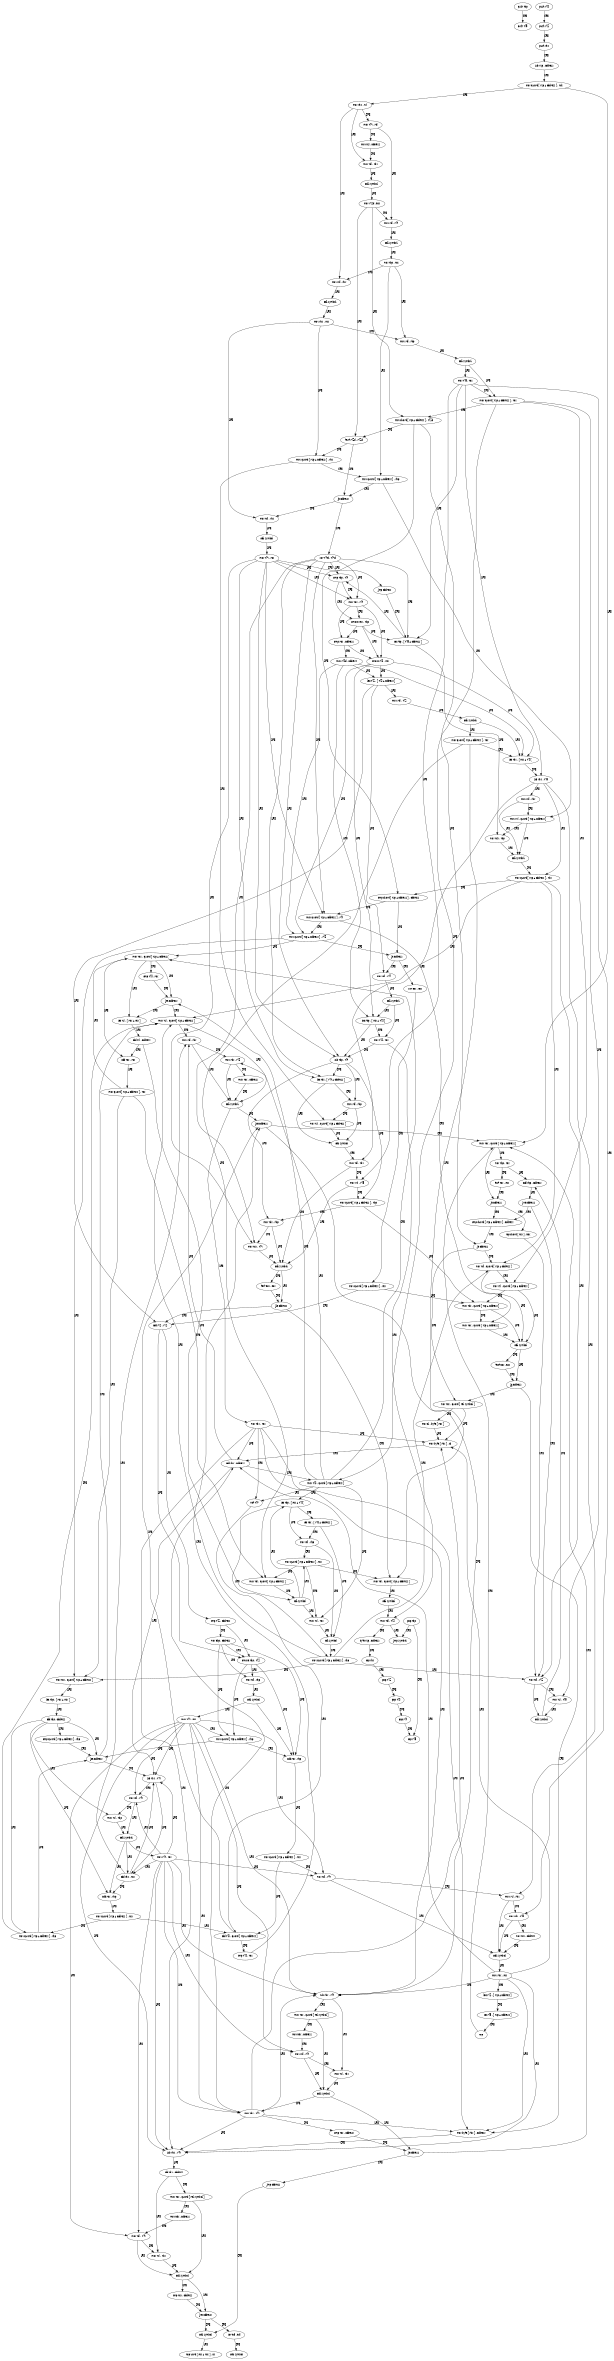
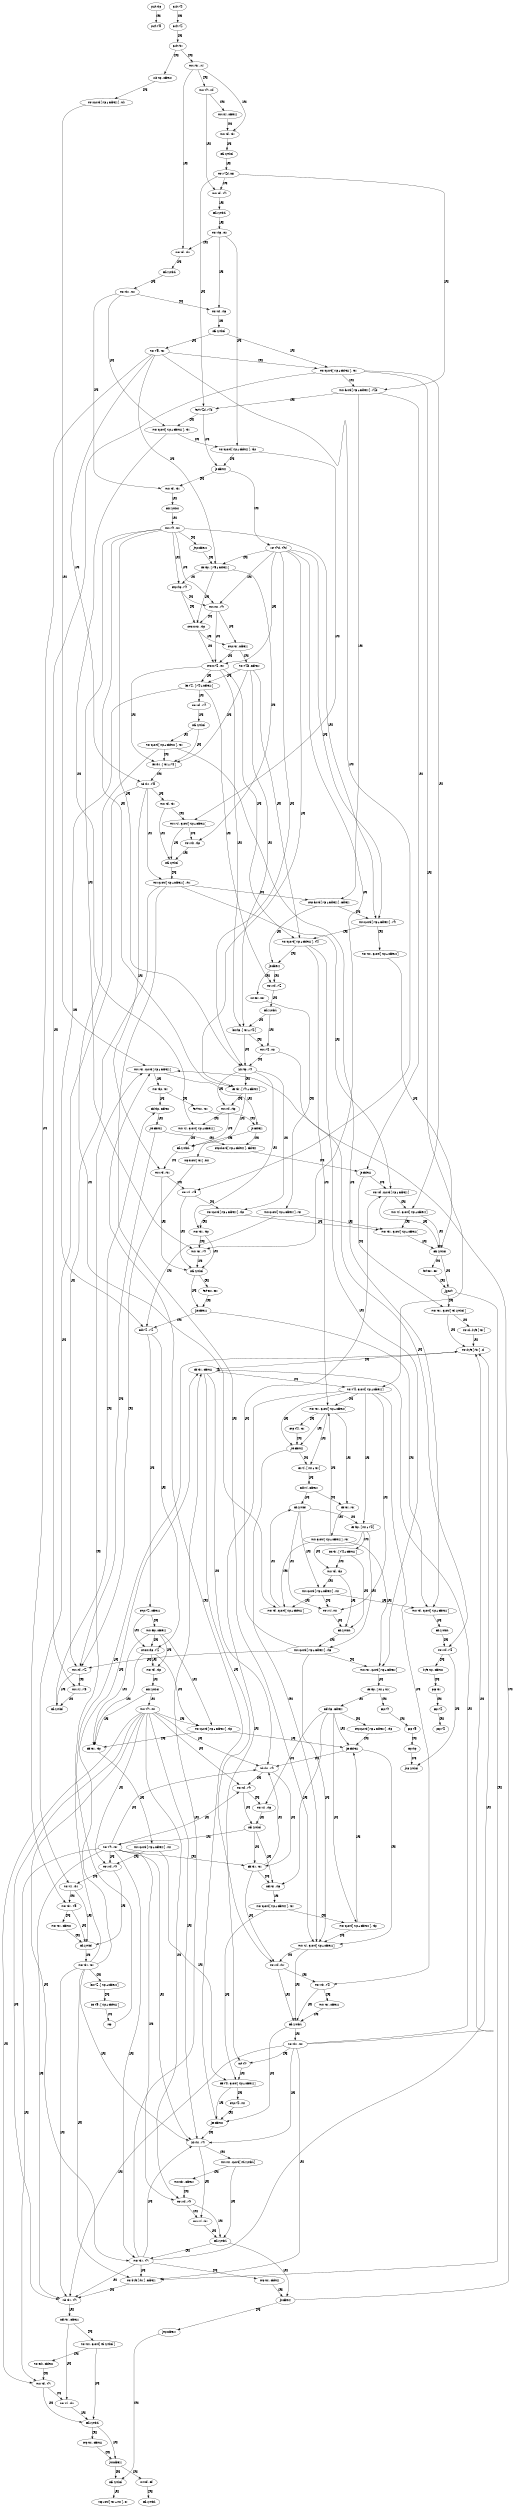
(448, 96) -> (186, 55)
(354, 440) -> (204, 410)
(334, 567) -> (272, 620)
(374, 635) -> (205, 596)
(481, 1315) -> none
(516, 1385) -> (449, 1291)
(417, 1679) -> (412, 1738)
(399, 1709) -> (381, 1699)
